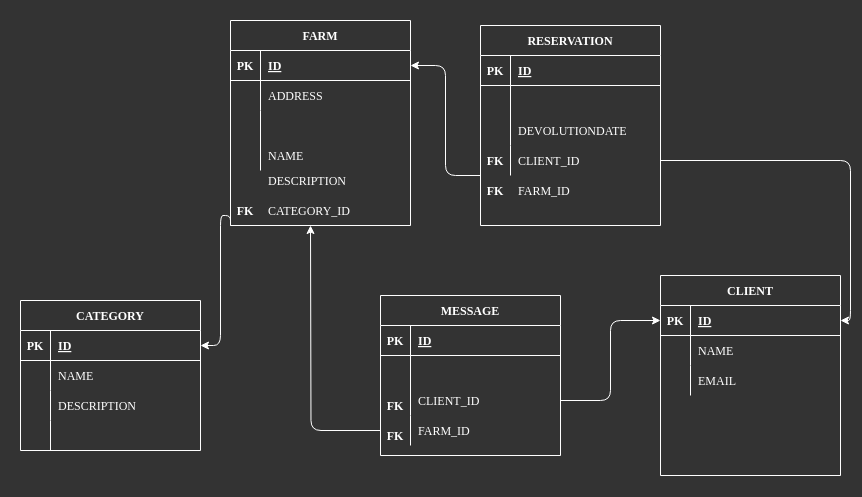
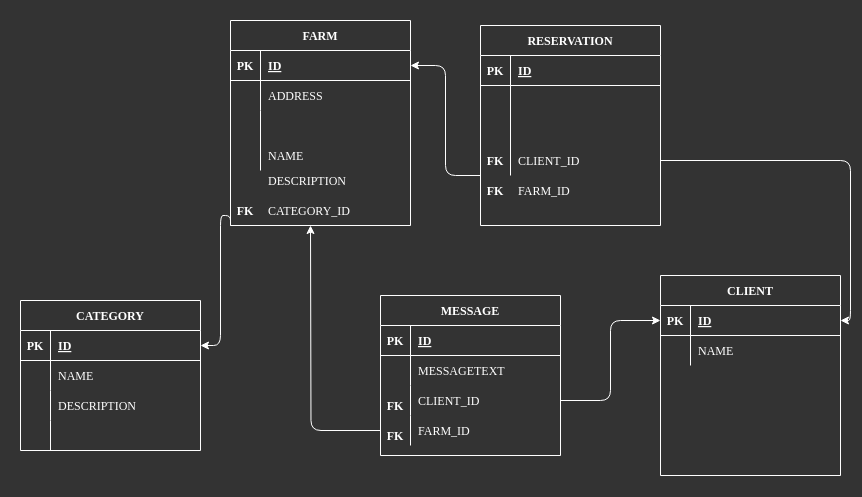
(586, 131) -> none
none -> (486, 371)
(766, 381) -> none
